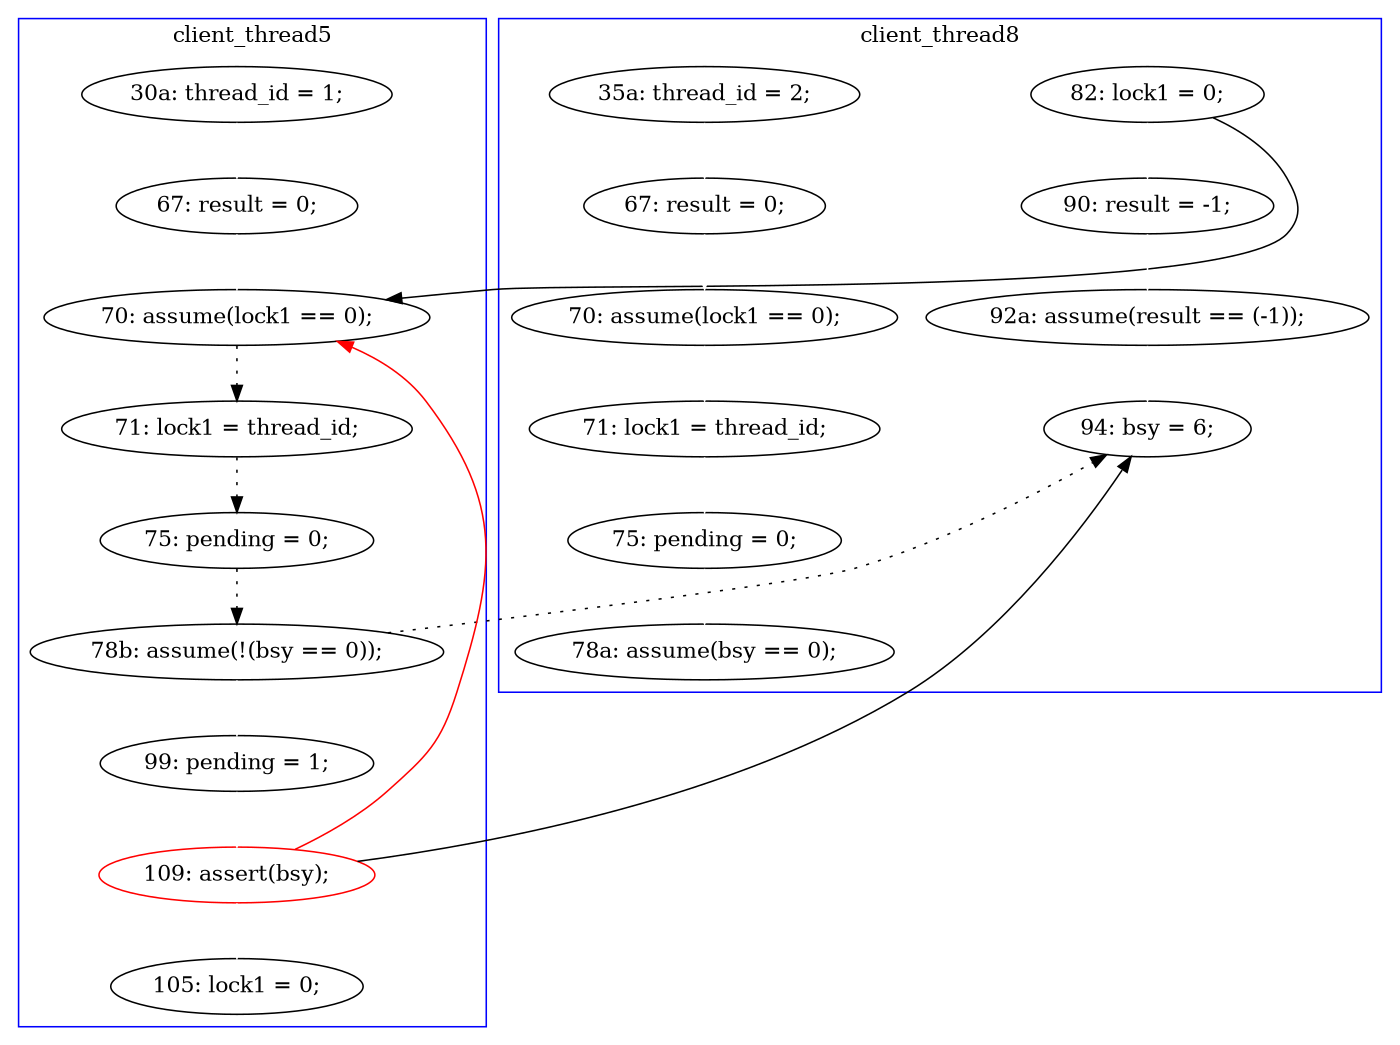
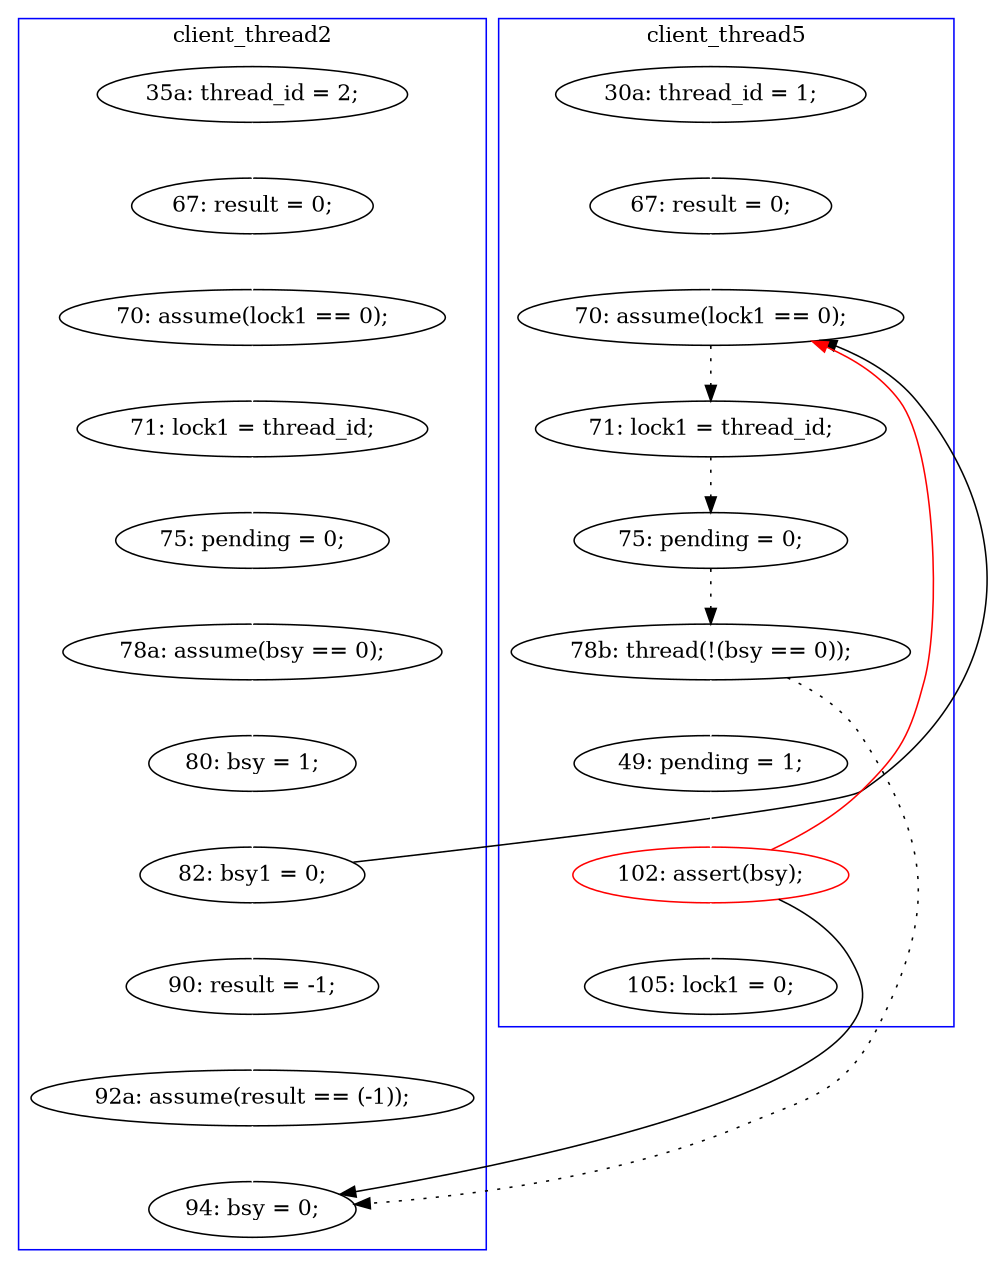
(940, 36) -> (252, 36)
(1148, 94) -> (252, 875)
(1148, 429) -> (252, 1209)
(237, 652) -> (711, 652)
(237, 763) -> (711, 763)
none -> (252, 763)
(237, 875) -> (711, 875)
